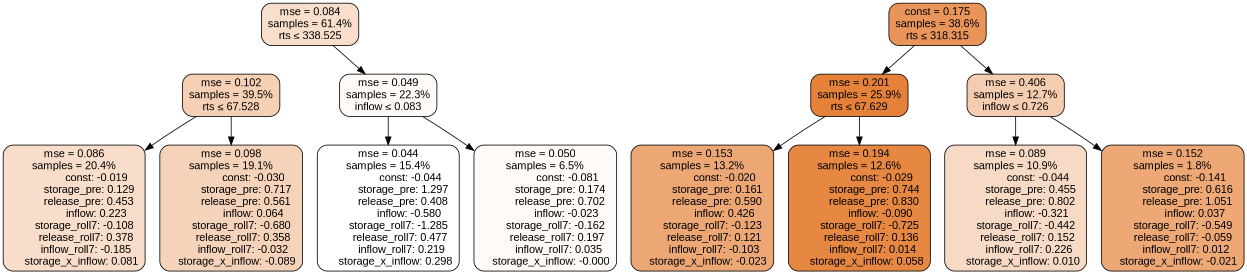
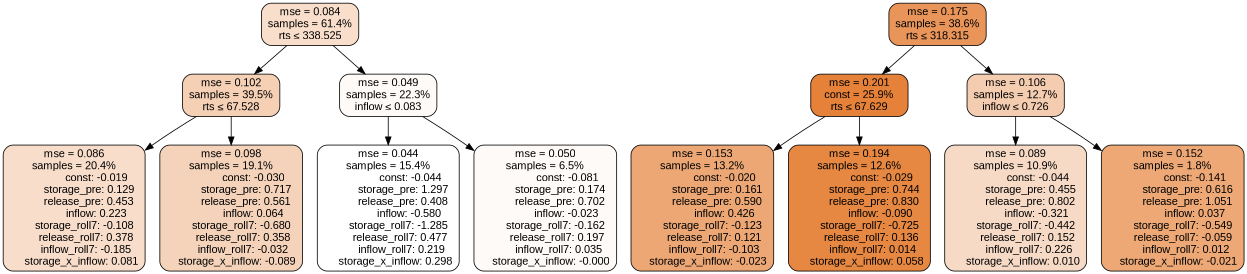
(938, 24) -> (938, 24)
none -> (274, 57)
(859, 95) -> (859, 95)
(1016, 95) -> (1016, 95)
